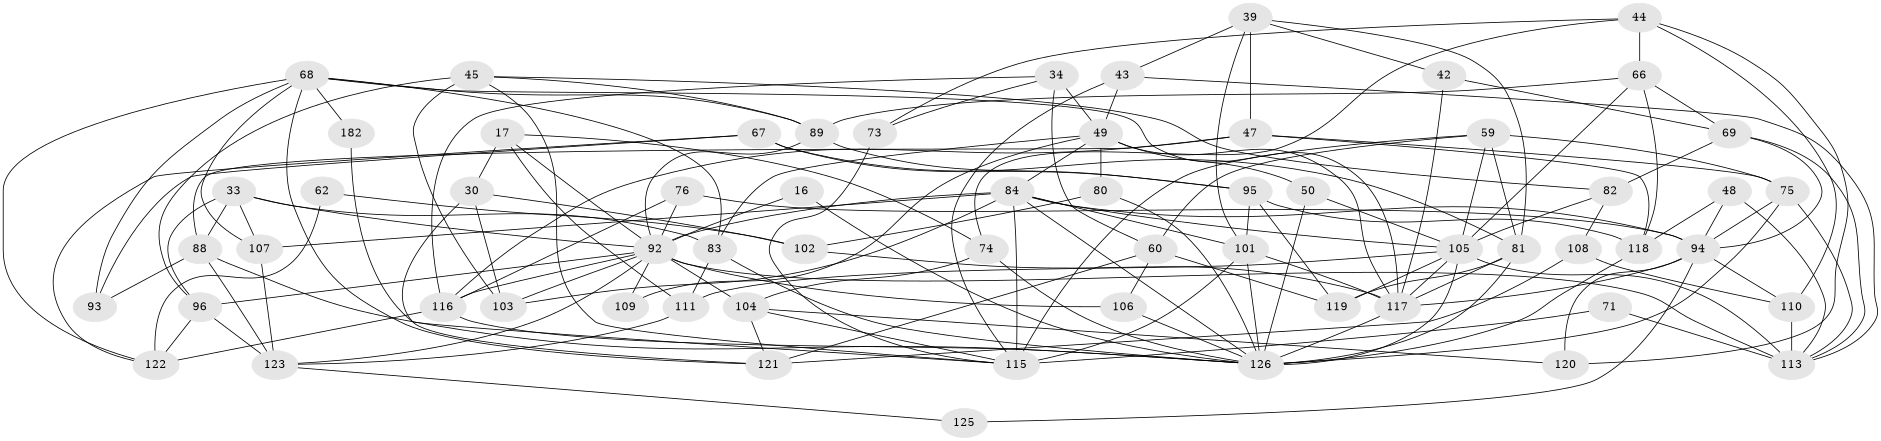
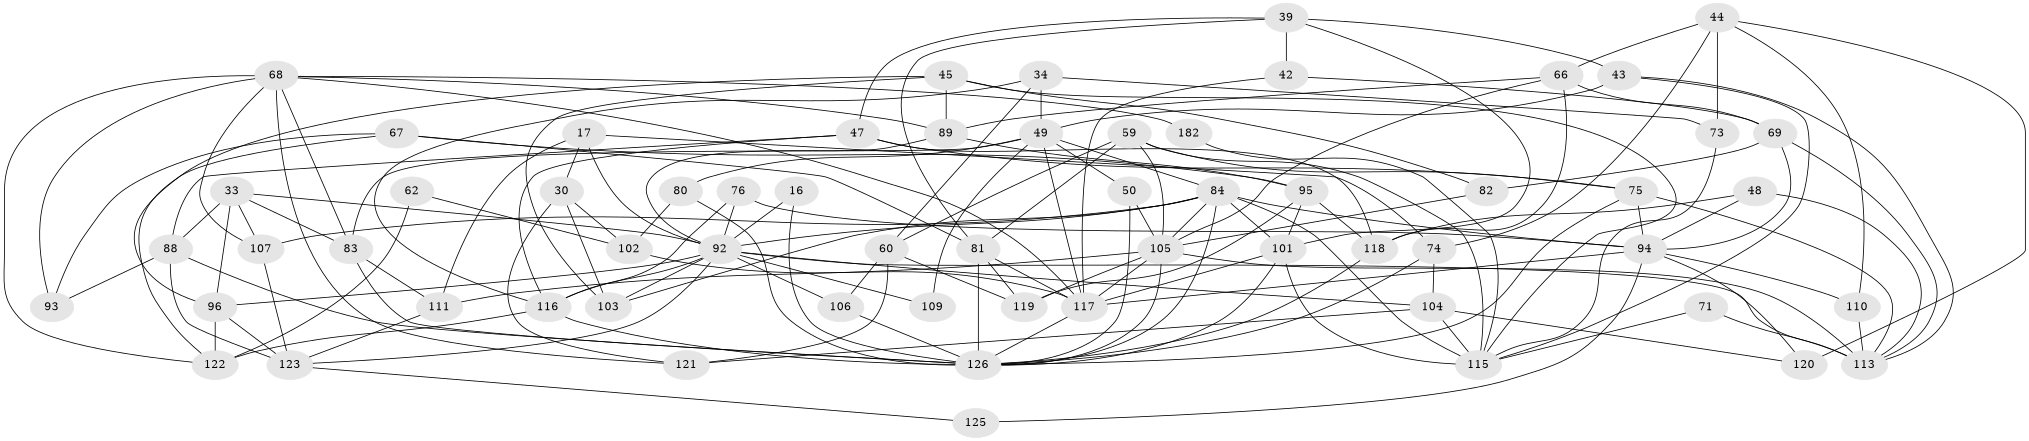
(1579, 249) -> none
